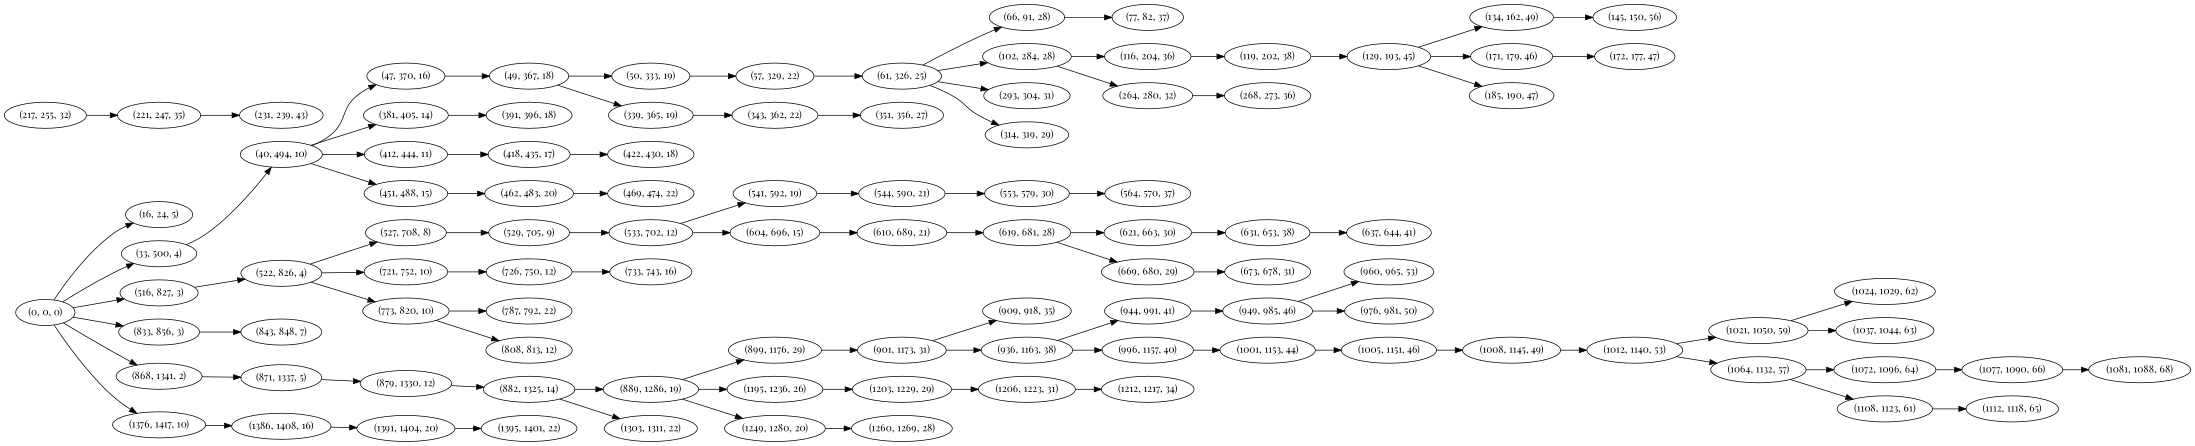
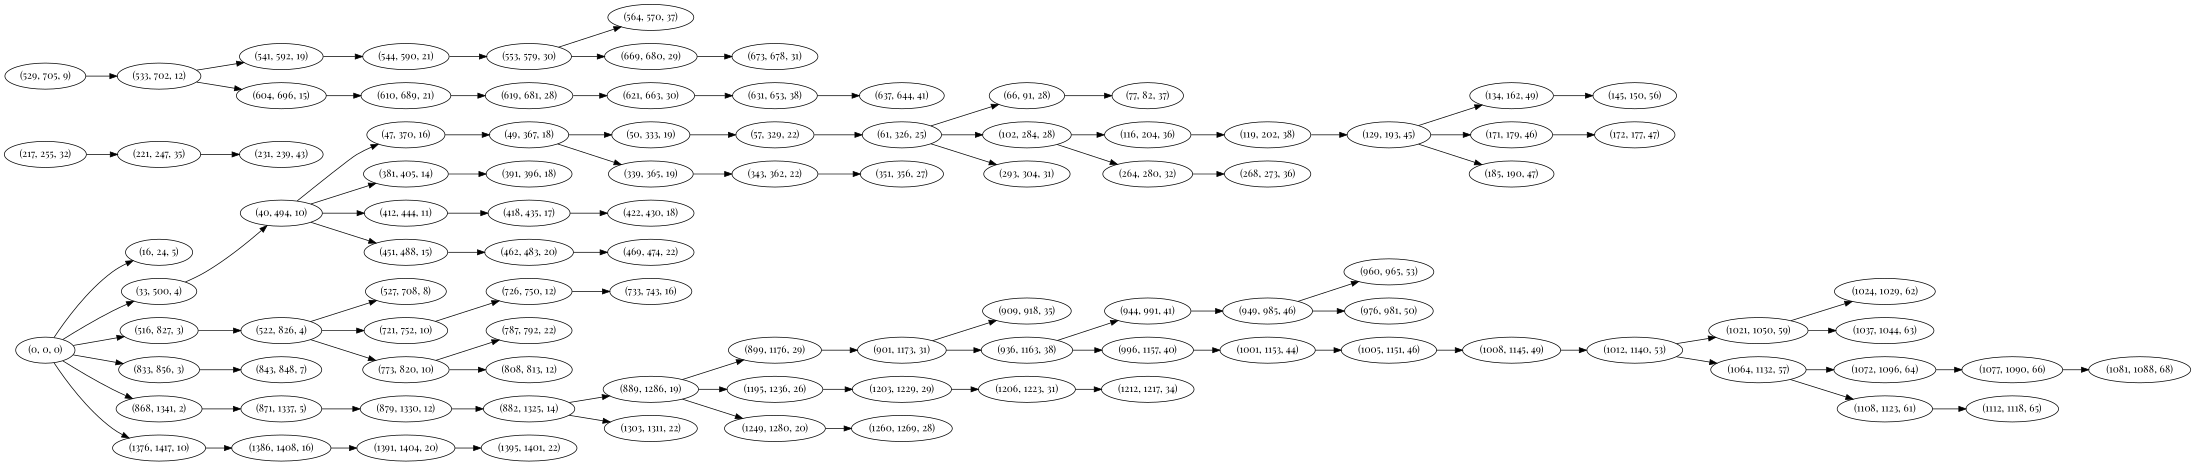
(1027, 135) -> none
(464, 233) -> none
(1084, 251) -> (584, 57)
